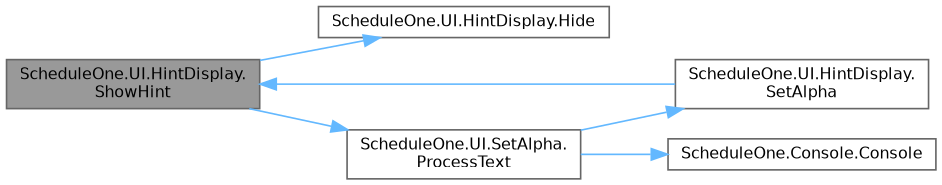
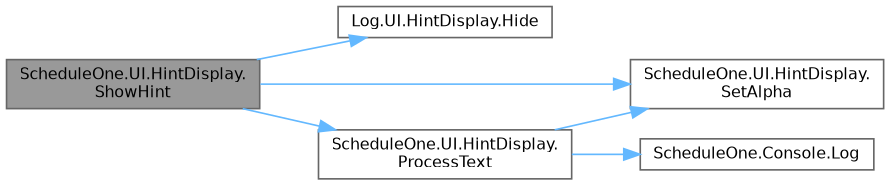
(464, 22) -> (445, 22)
(476, 84) -> (437, 84)
(464, 154) -> (445, 154)
(802, 154) -> (757, 154)
